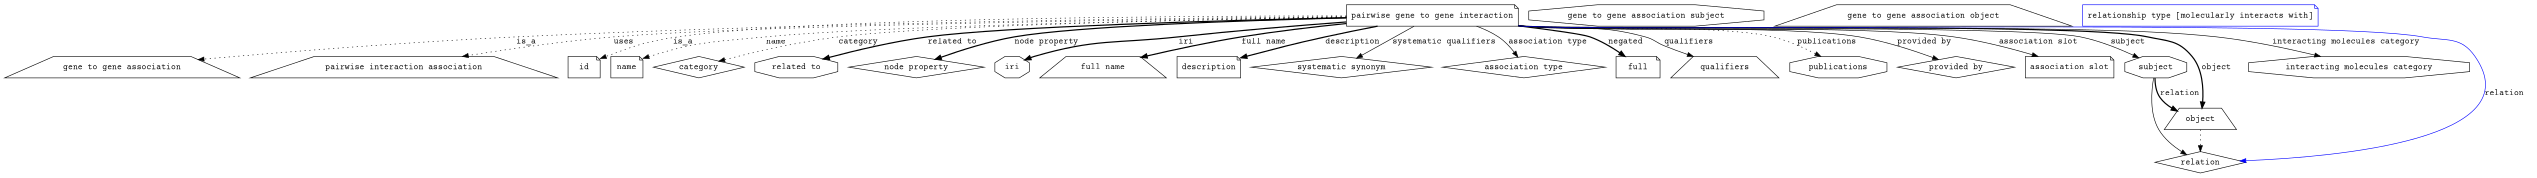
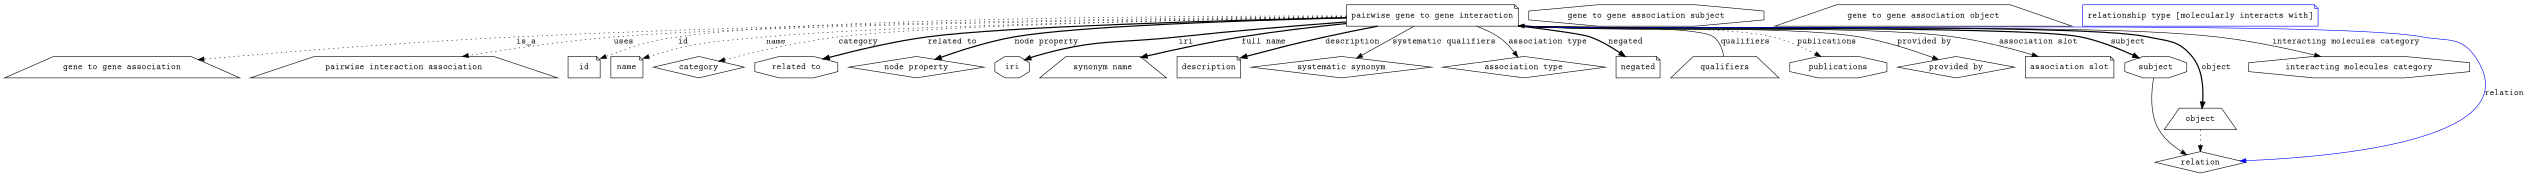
(1827, 29) -> (1827, 29)
(1631, 33) -> (1631, 28)
(683, 41) -> (683, 41)
(1103, 67) -> (1103, 67)
(1638, 67) -> (1638, 67)
(2159, 96) -> none
